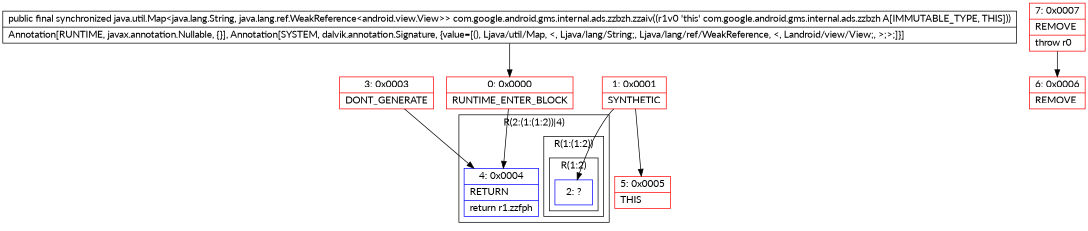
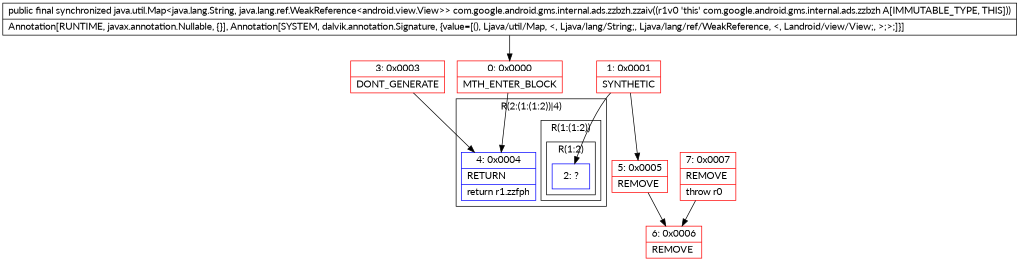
(510, 101) -> (510, 85)
(631, 200) -> (638, 184)
none -> (655, 206)
